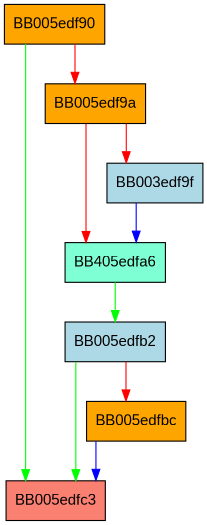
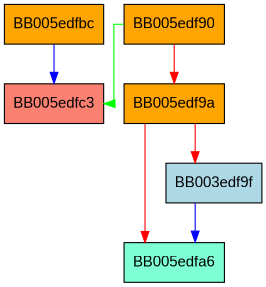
(115, 262) -> (174, 262)
(115, 342) -> none
